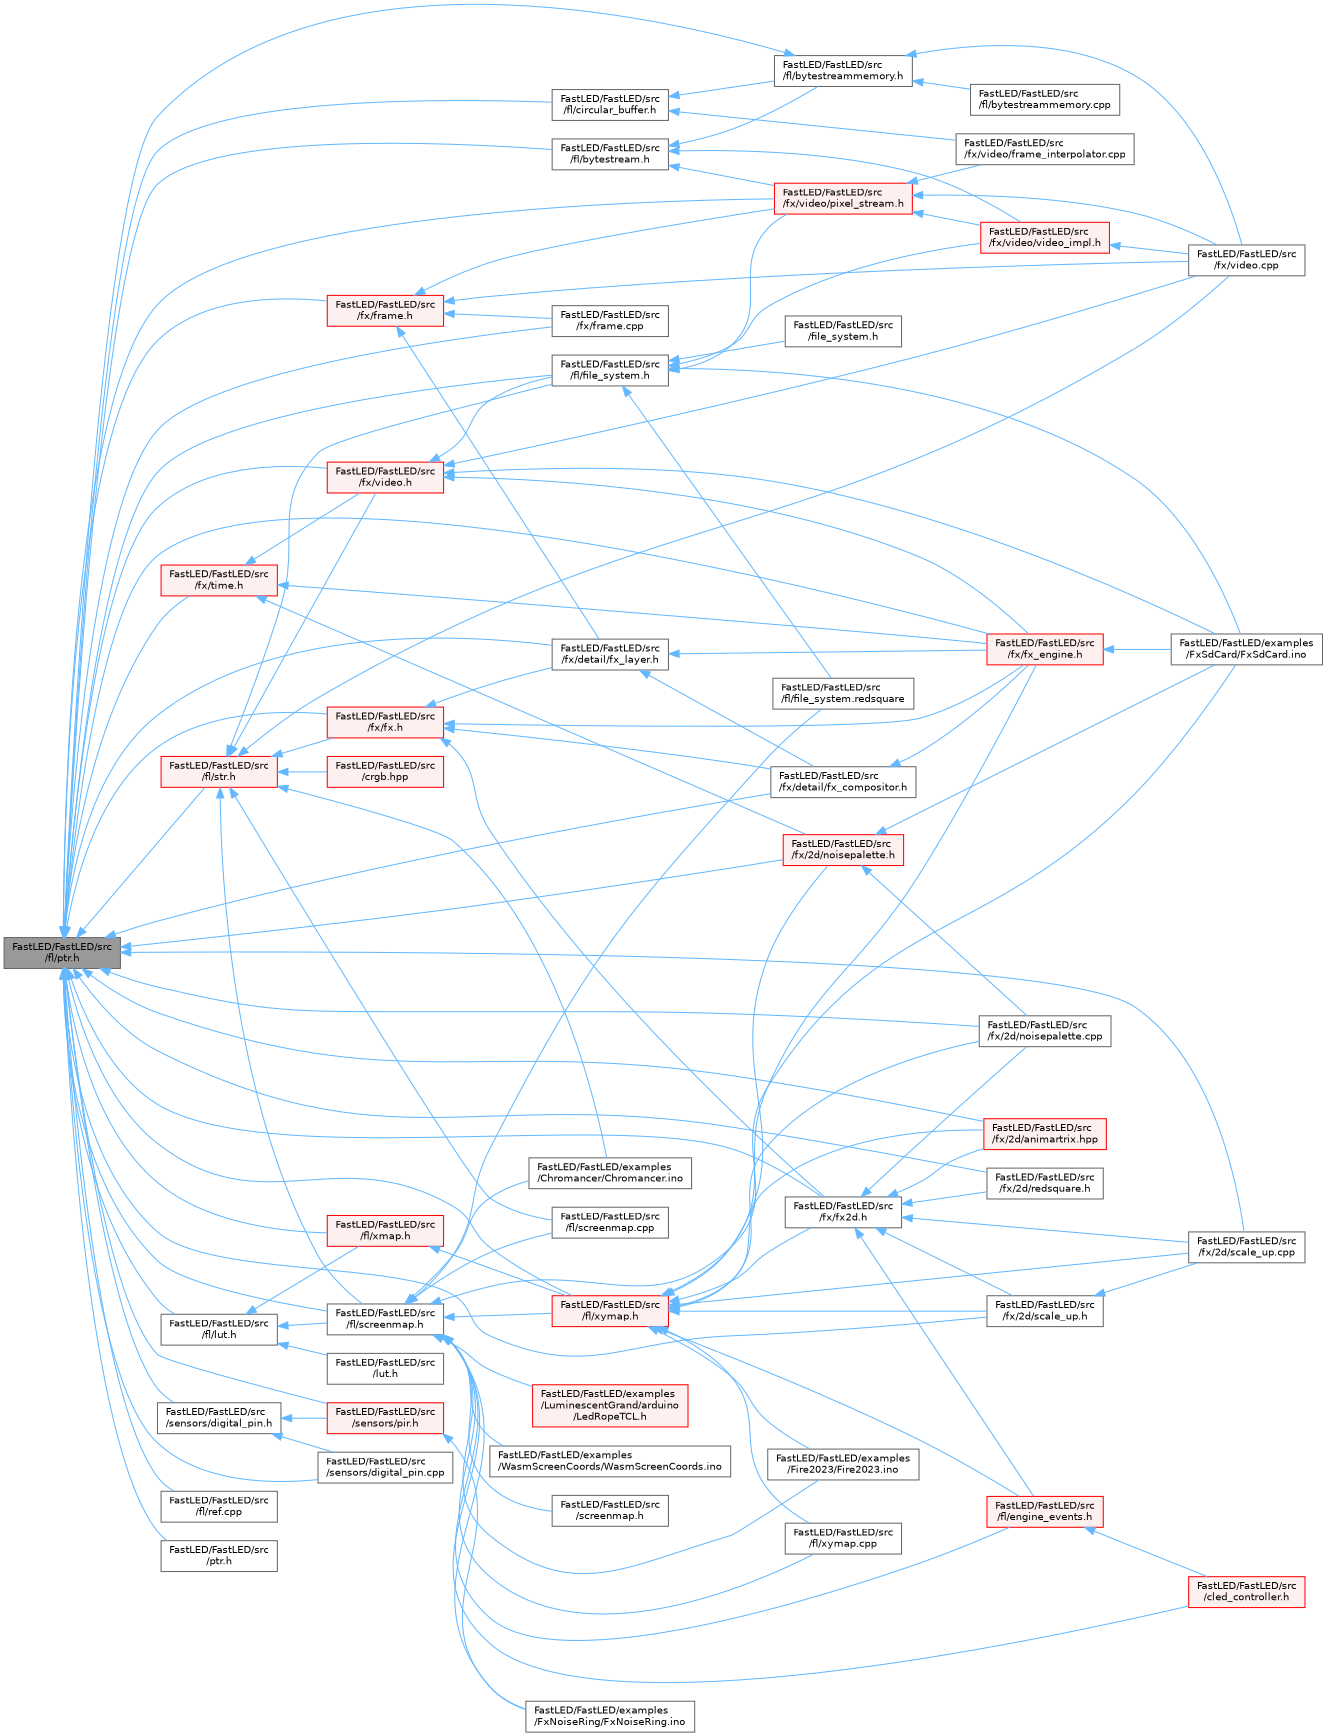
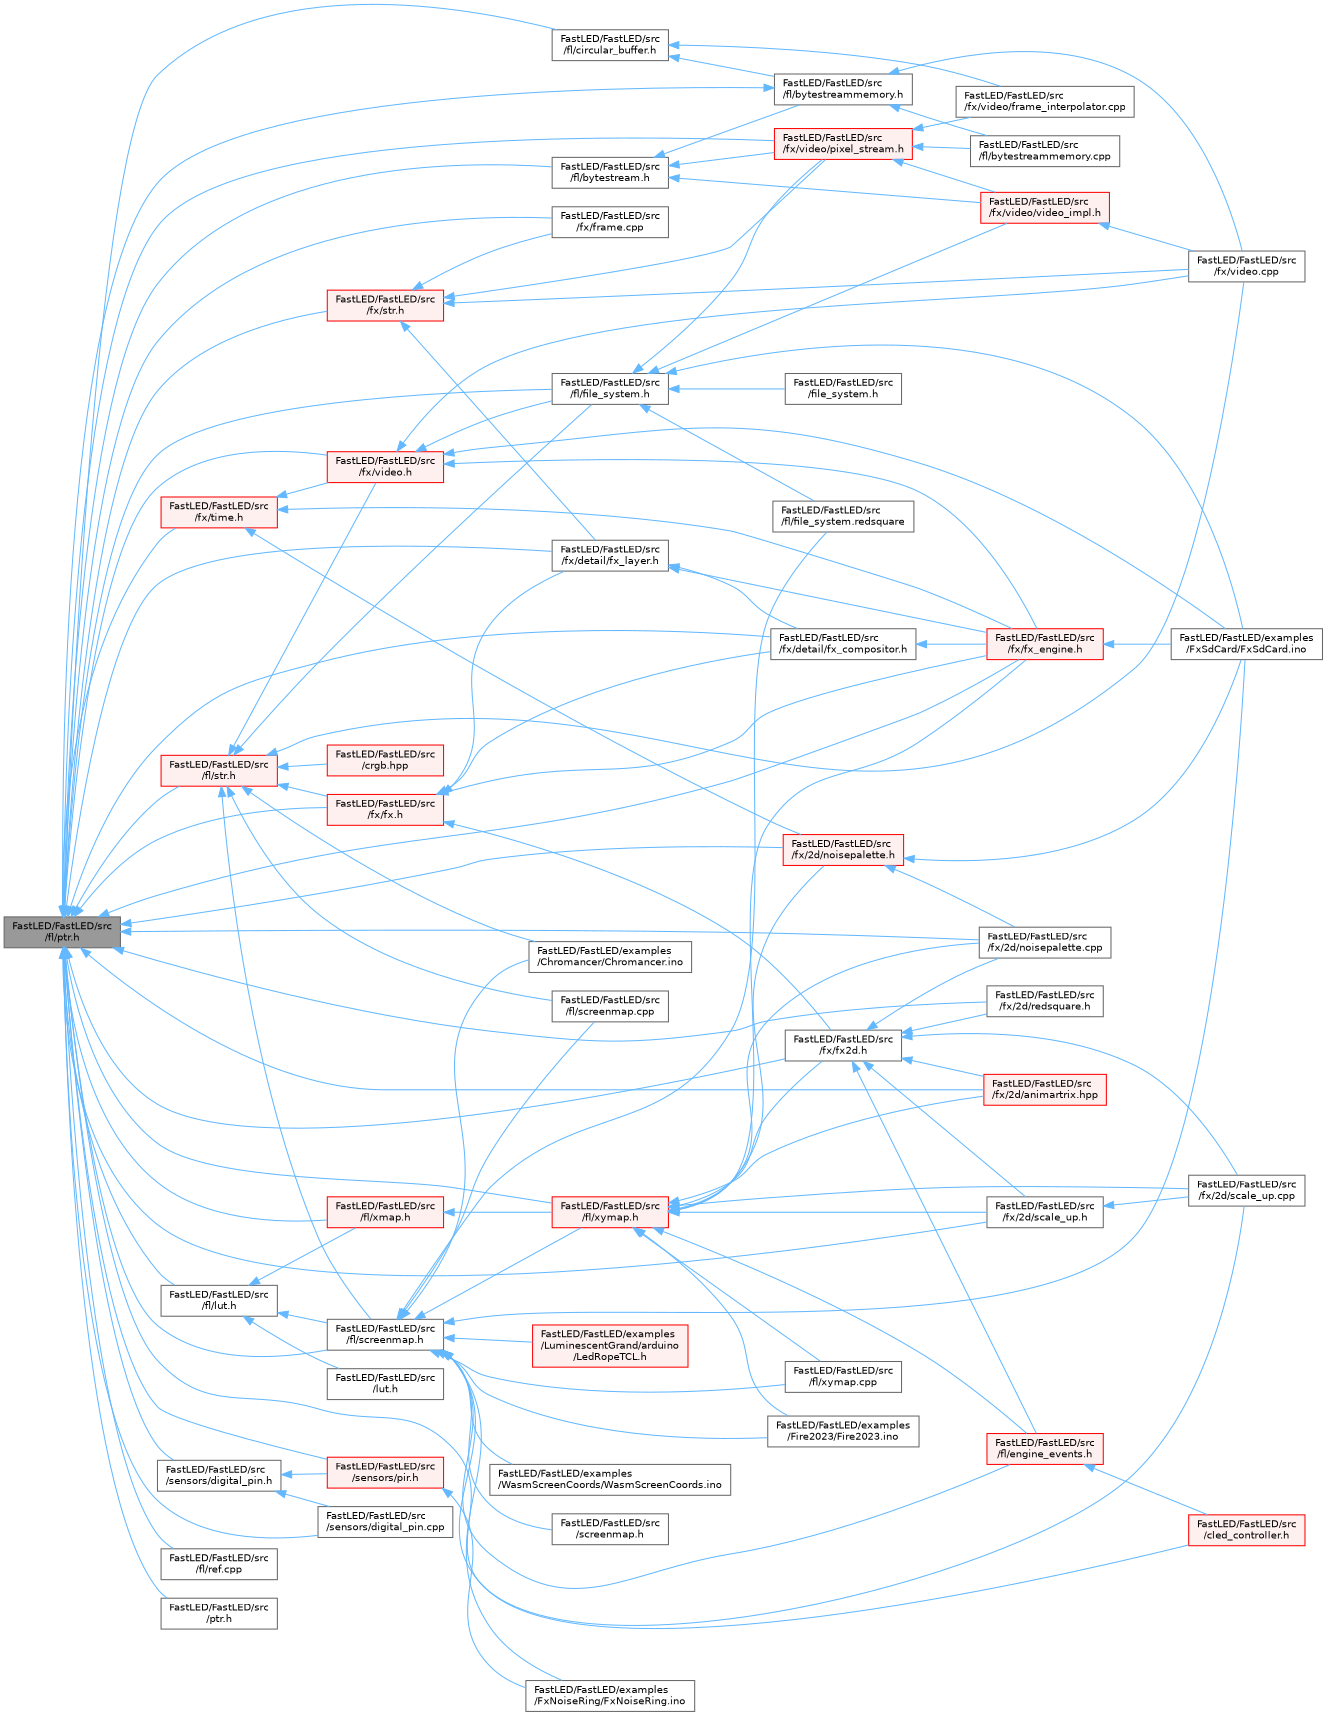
(1073, 203) -> (947, 148)
(385, 311) -> (385, 306)
